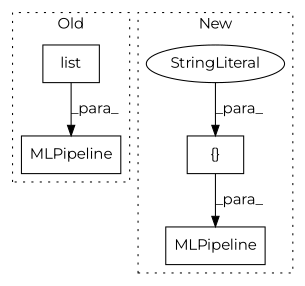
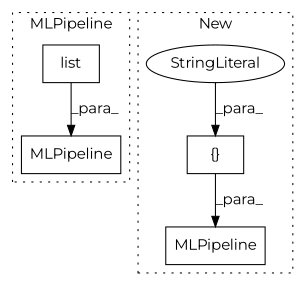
(71, 25) -> (71, 25)
